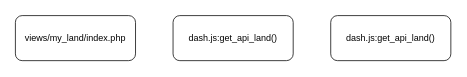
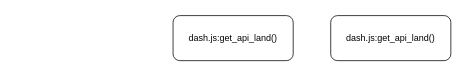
(75, 38) -> none
